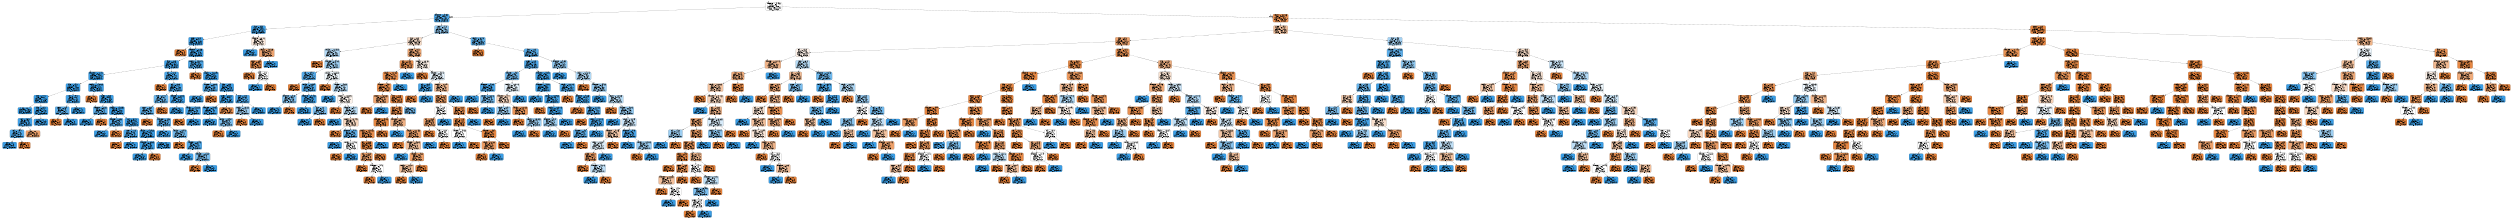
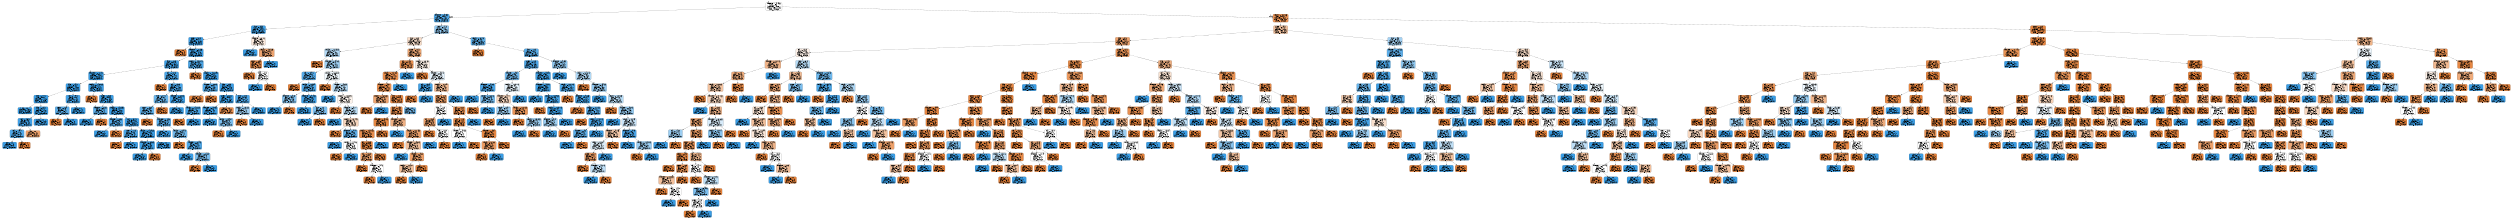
(1580, 88) -> (1580, 88)
(196, 99) -> (196, 99)
(1923, 122) -> none
(1996, 134) -> (1996, 134)
(613, 145) -> (613, 145)
(939, 145) -> (939, 145)
(1027, 169) -> (1027, 169)
